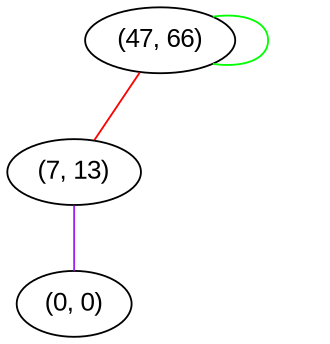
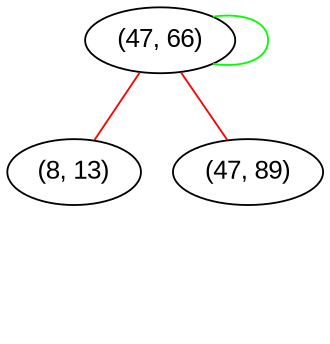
(74, 172) -> (74, 172)
none -> (248, 172)
(74, 304) -> none
